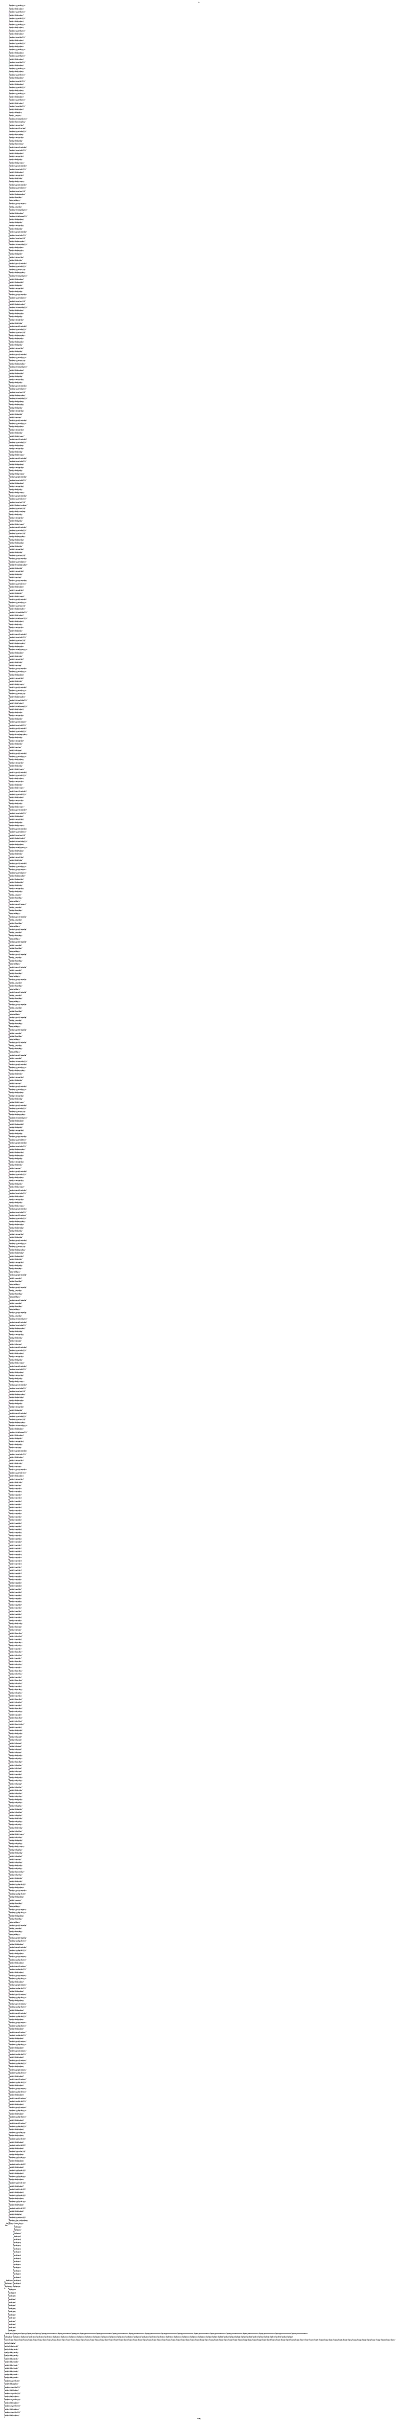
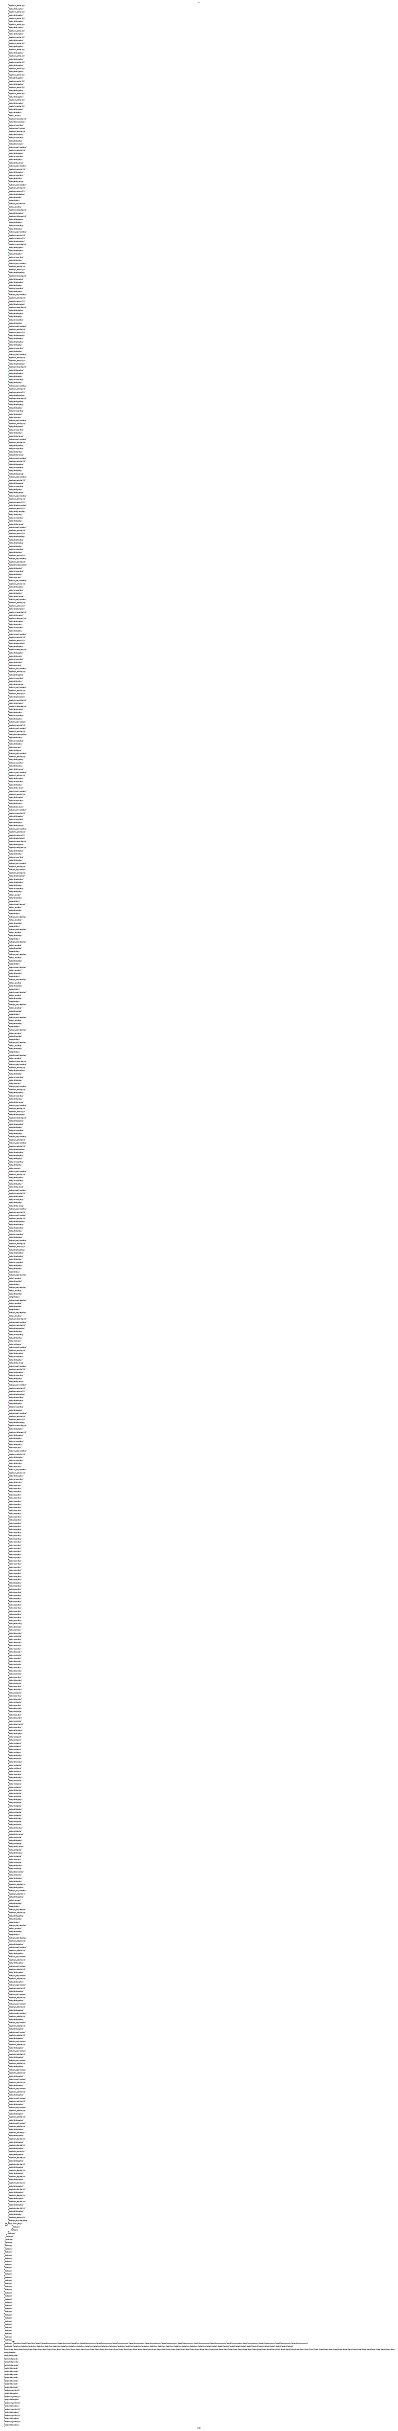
(13, 2280) -> (5, 2290)
